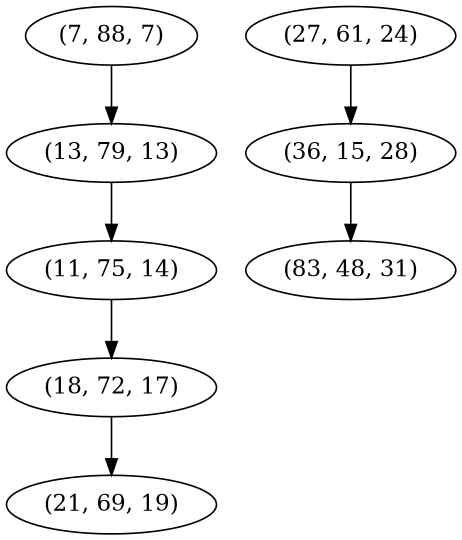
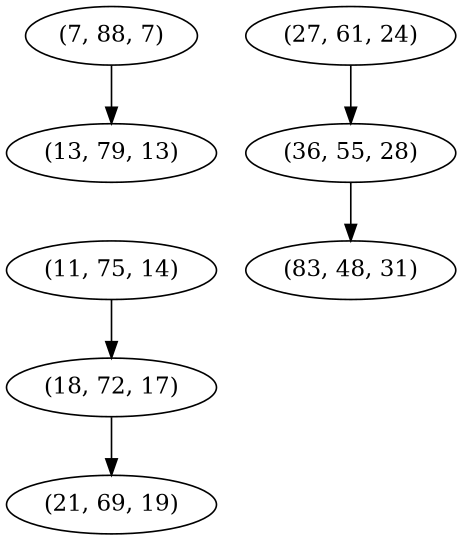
(351, 153) -> (351, 153)
(112, 204) -> none
